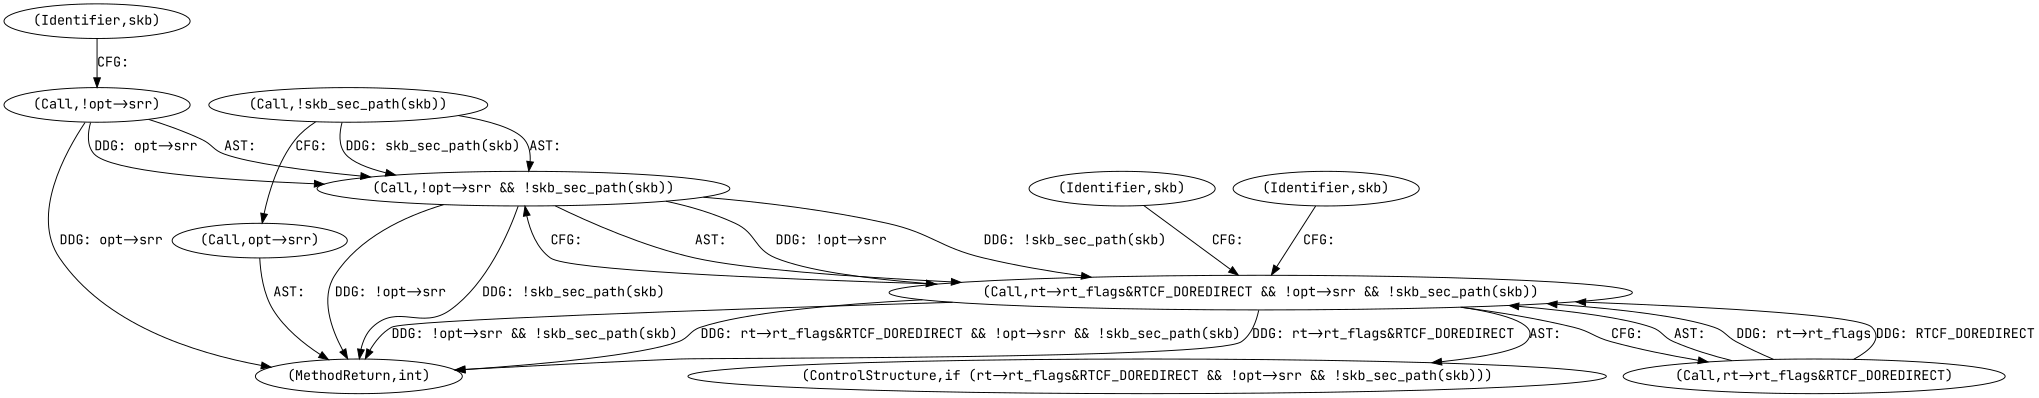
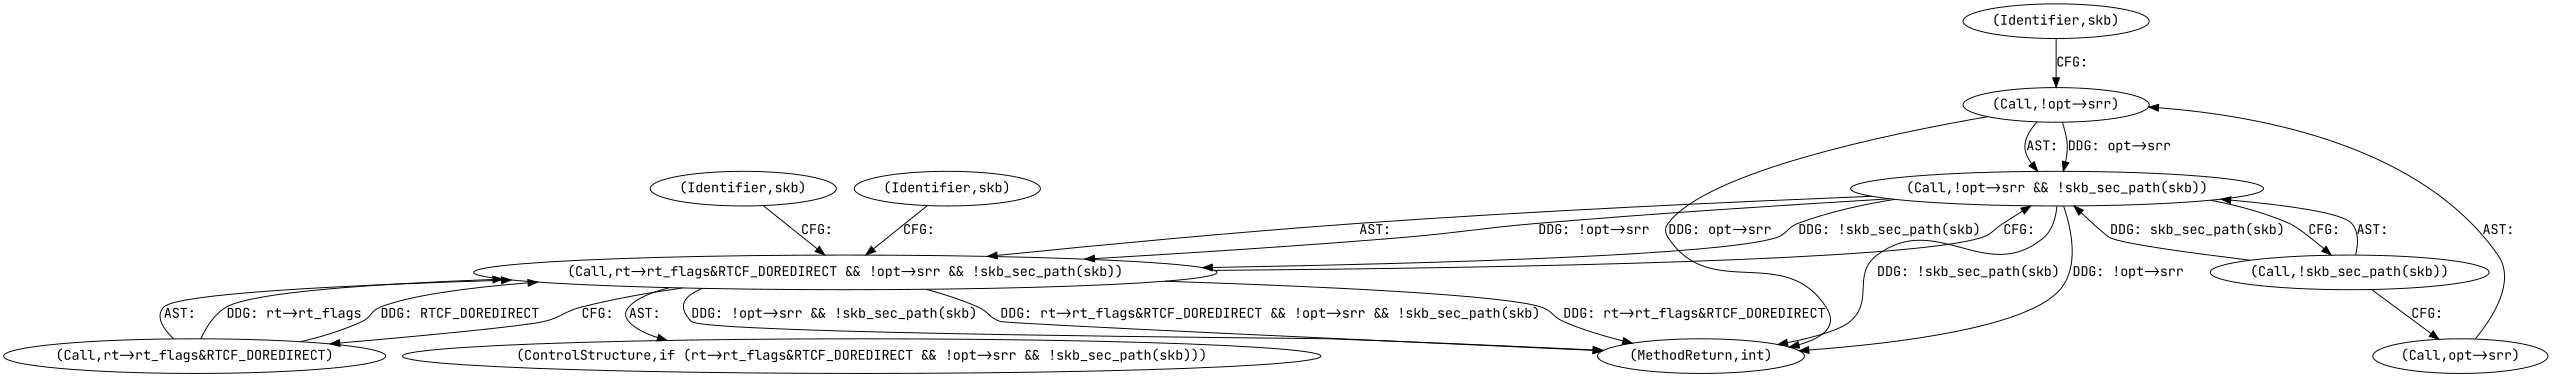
none -> (2271, 216)
(276, 315) -> (2387, 164)
